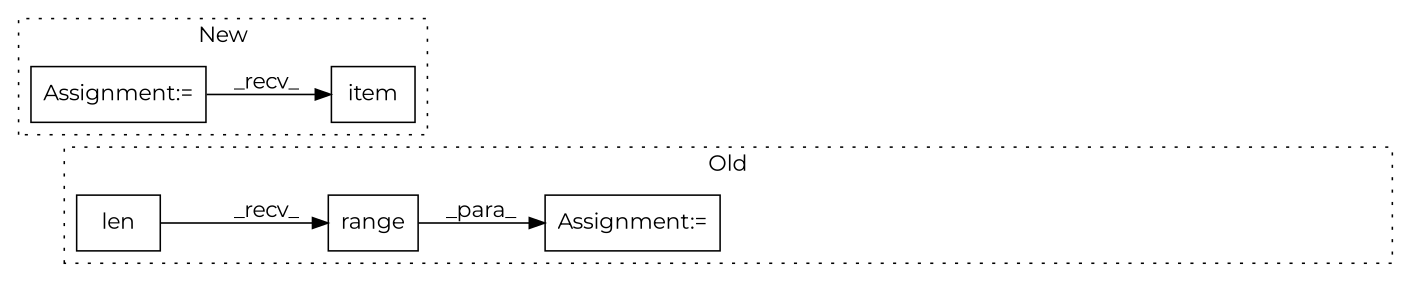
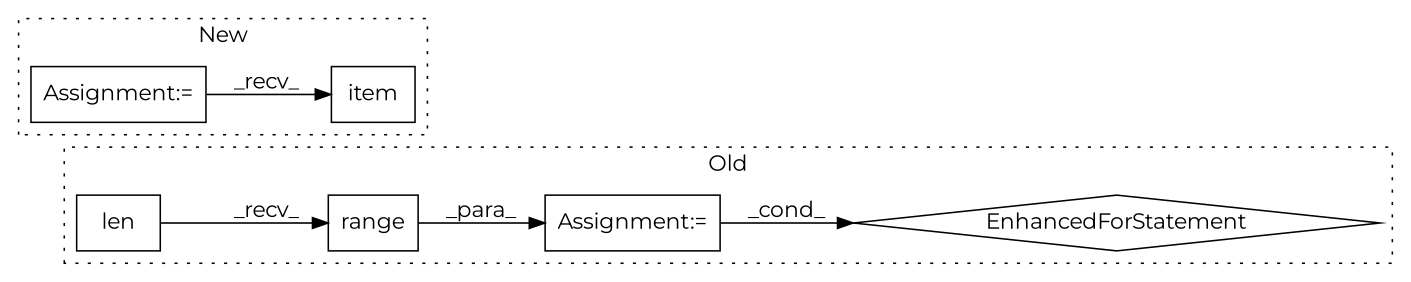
none -> (1117, 223)
